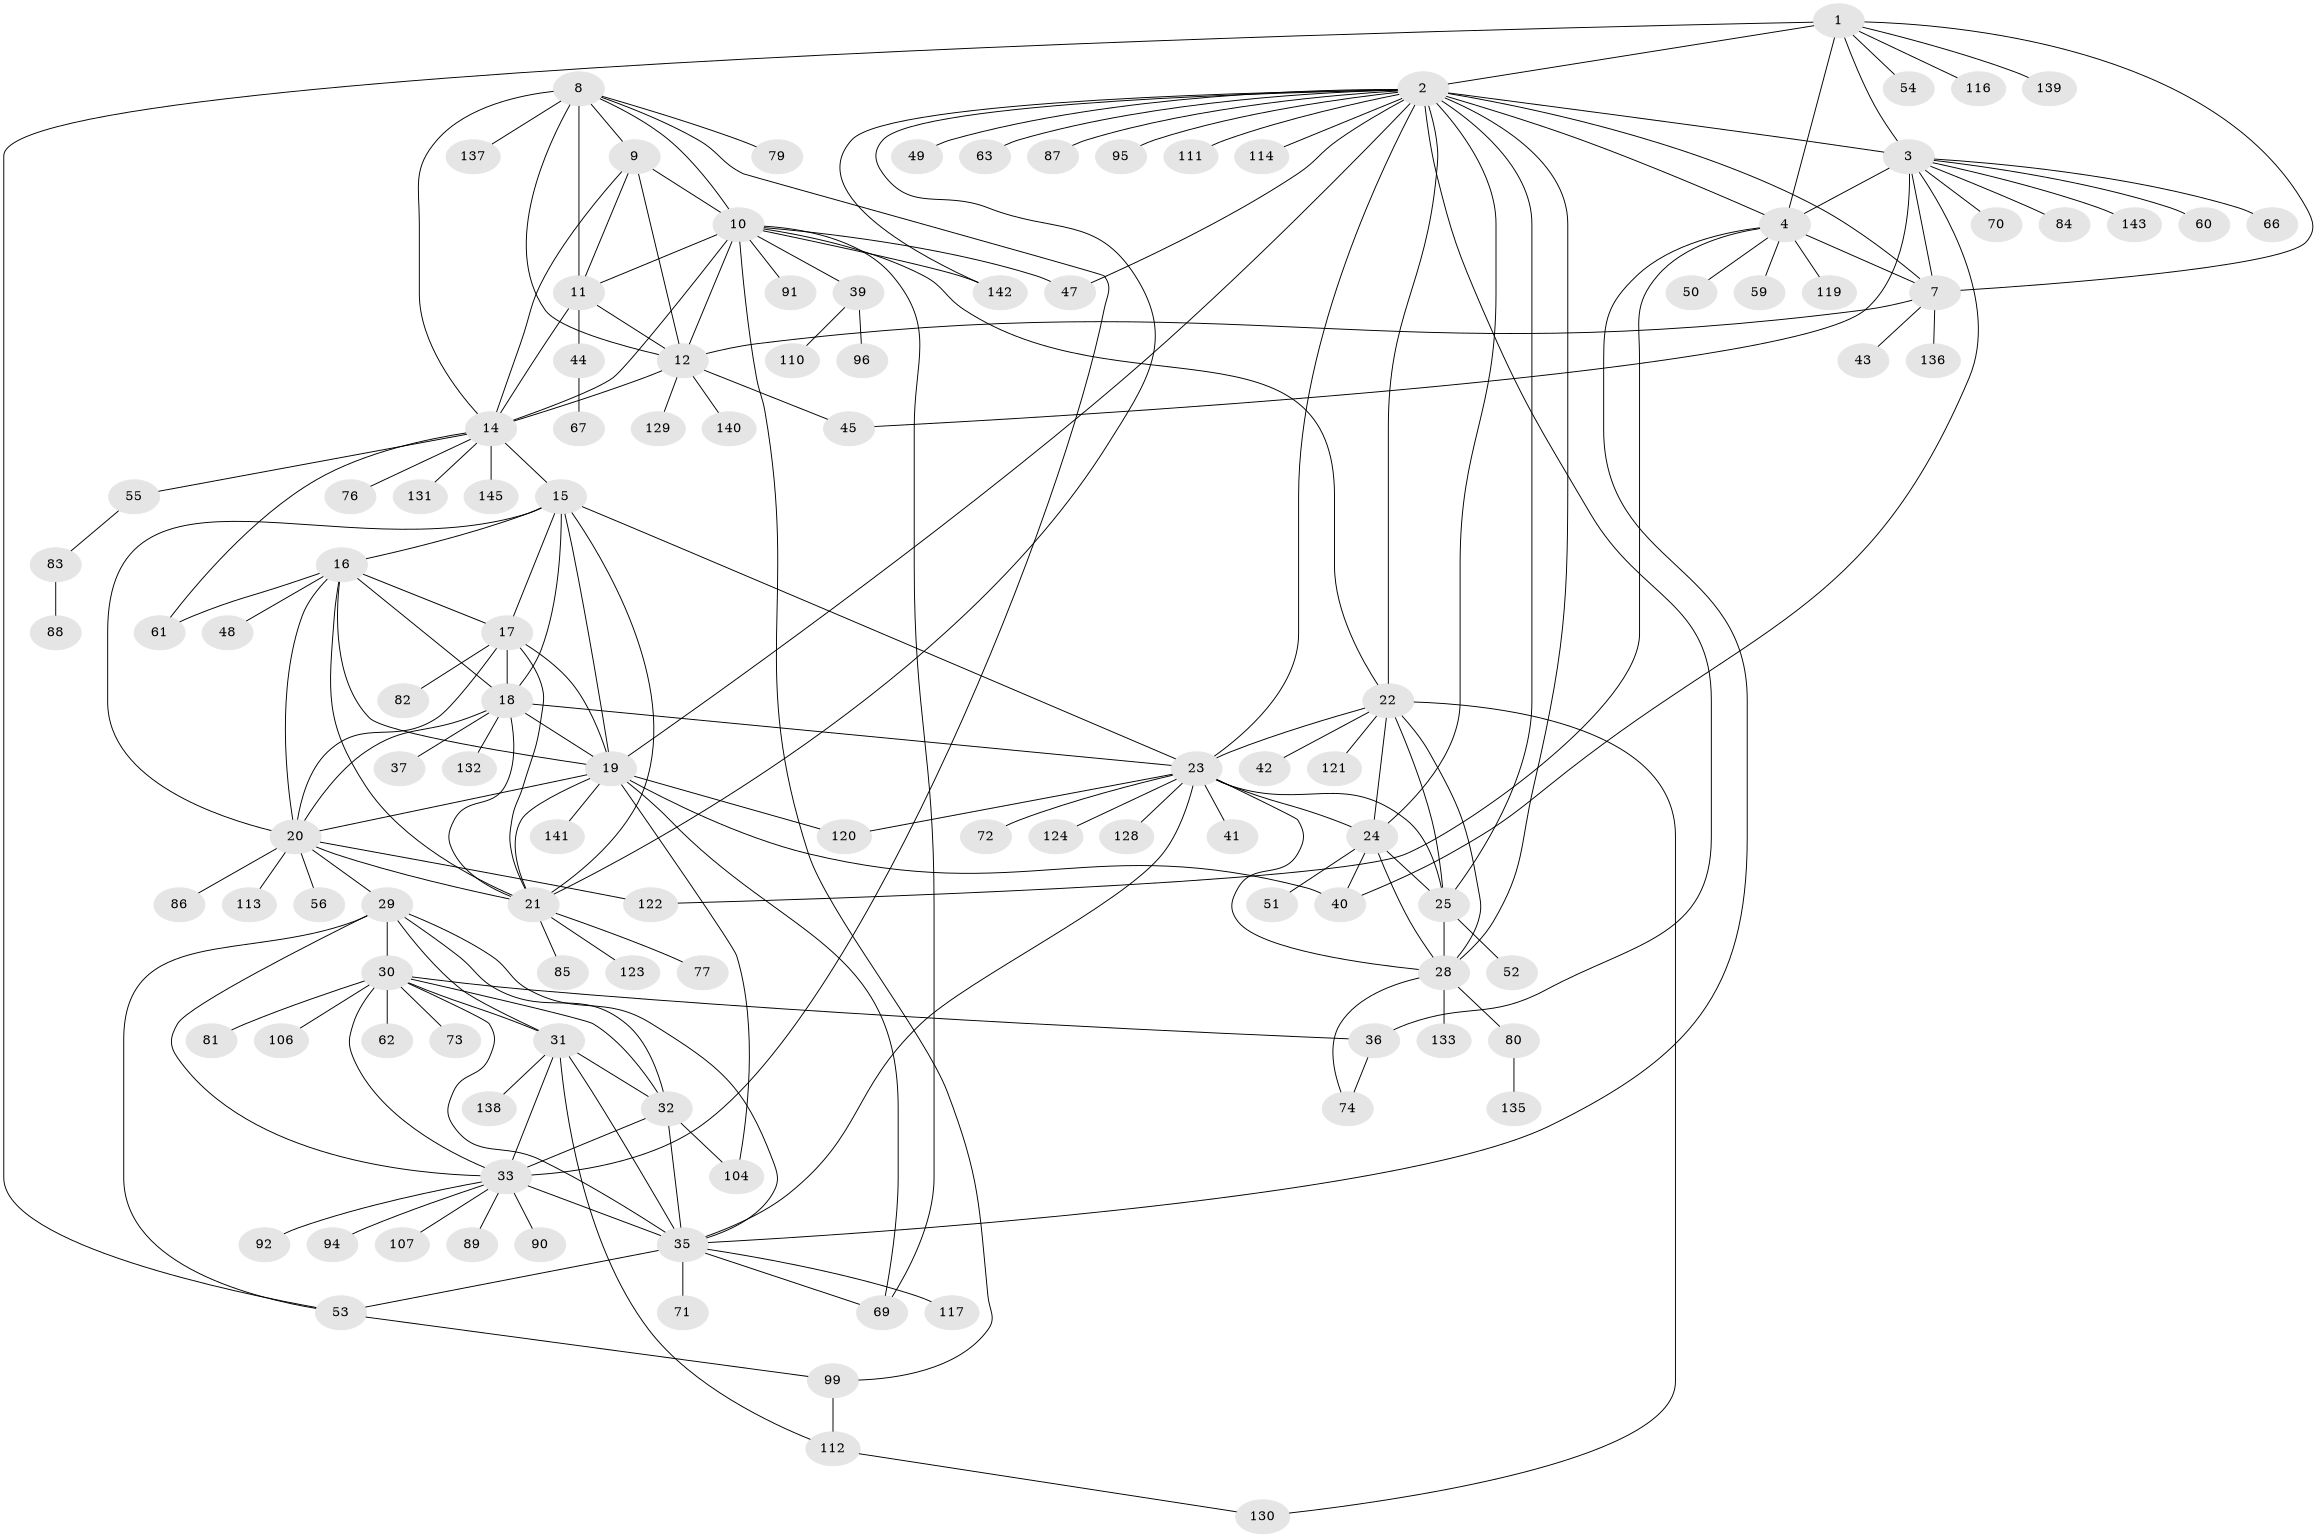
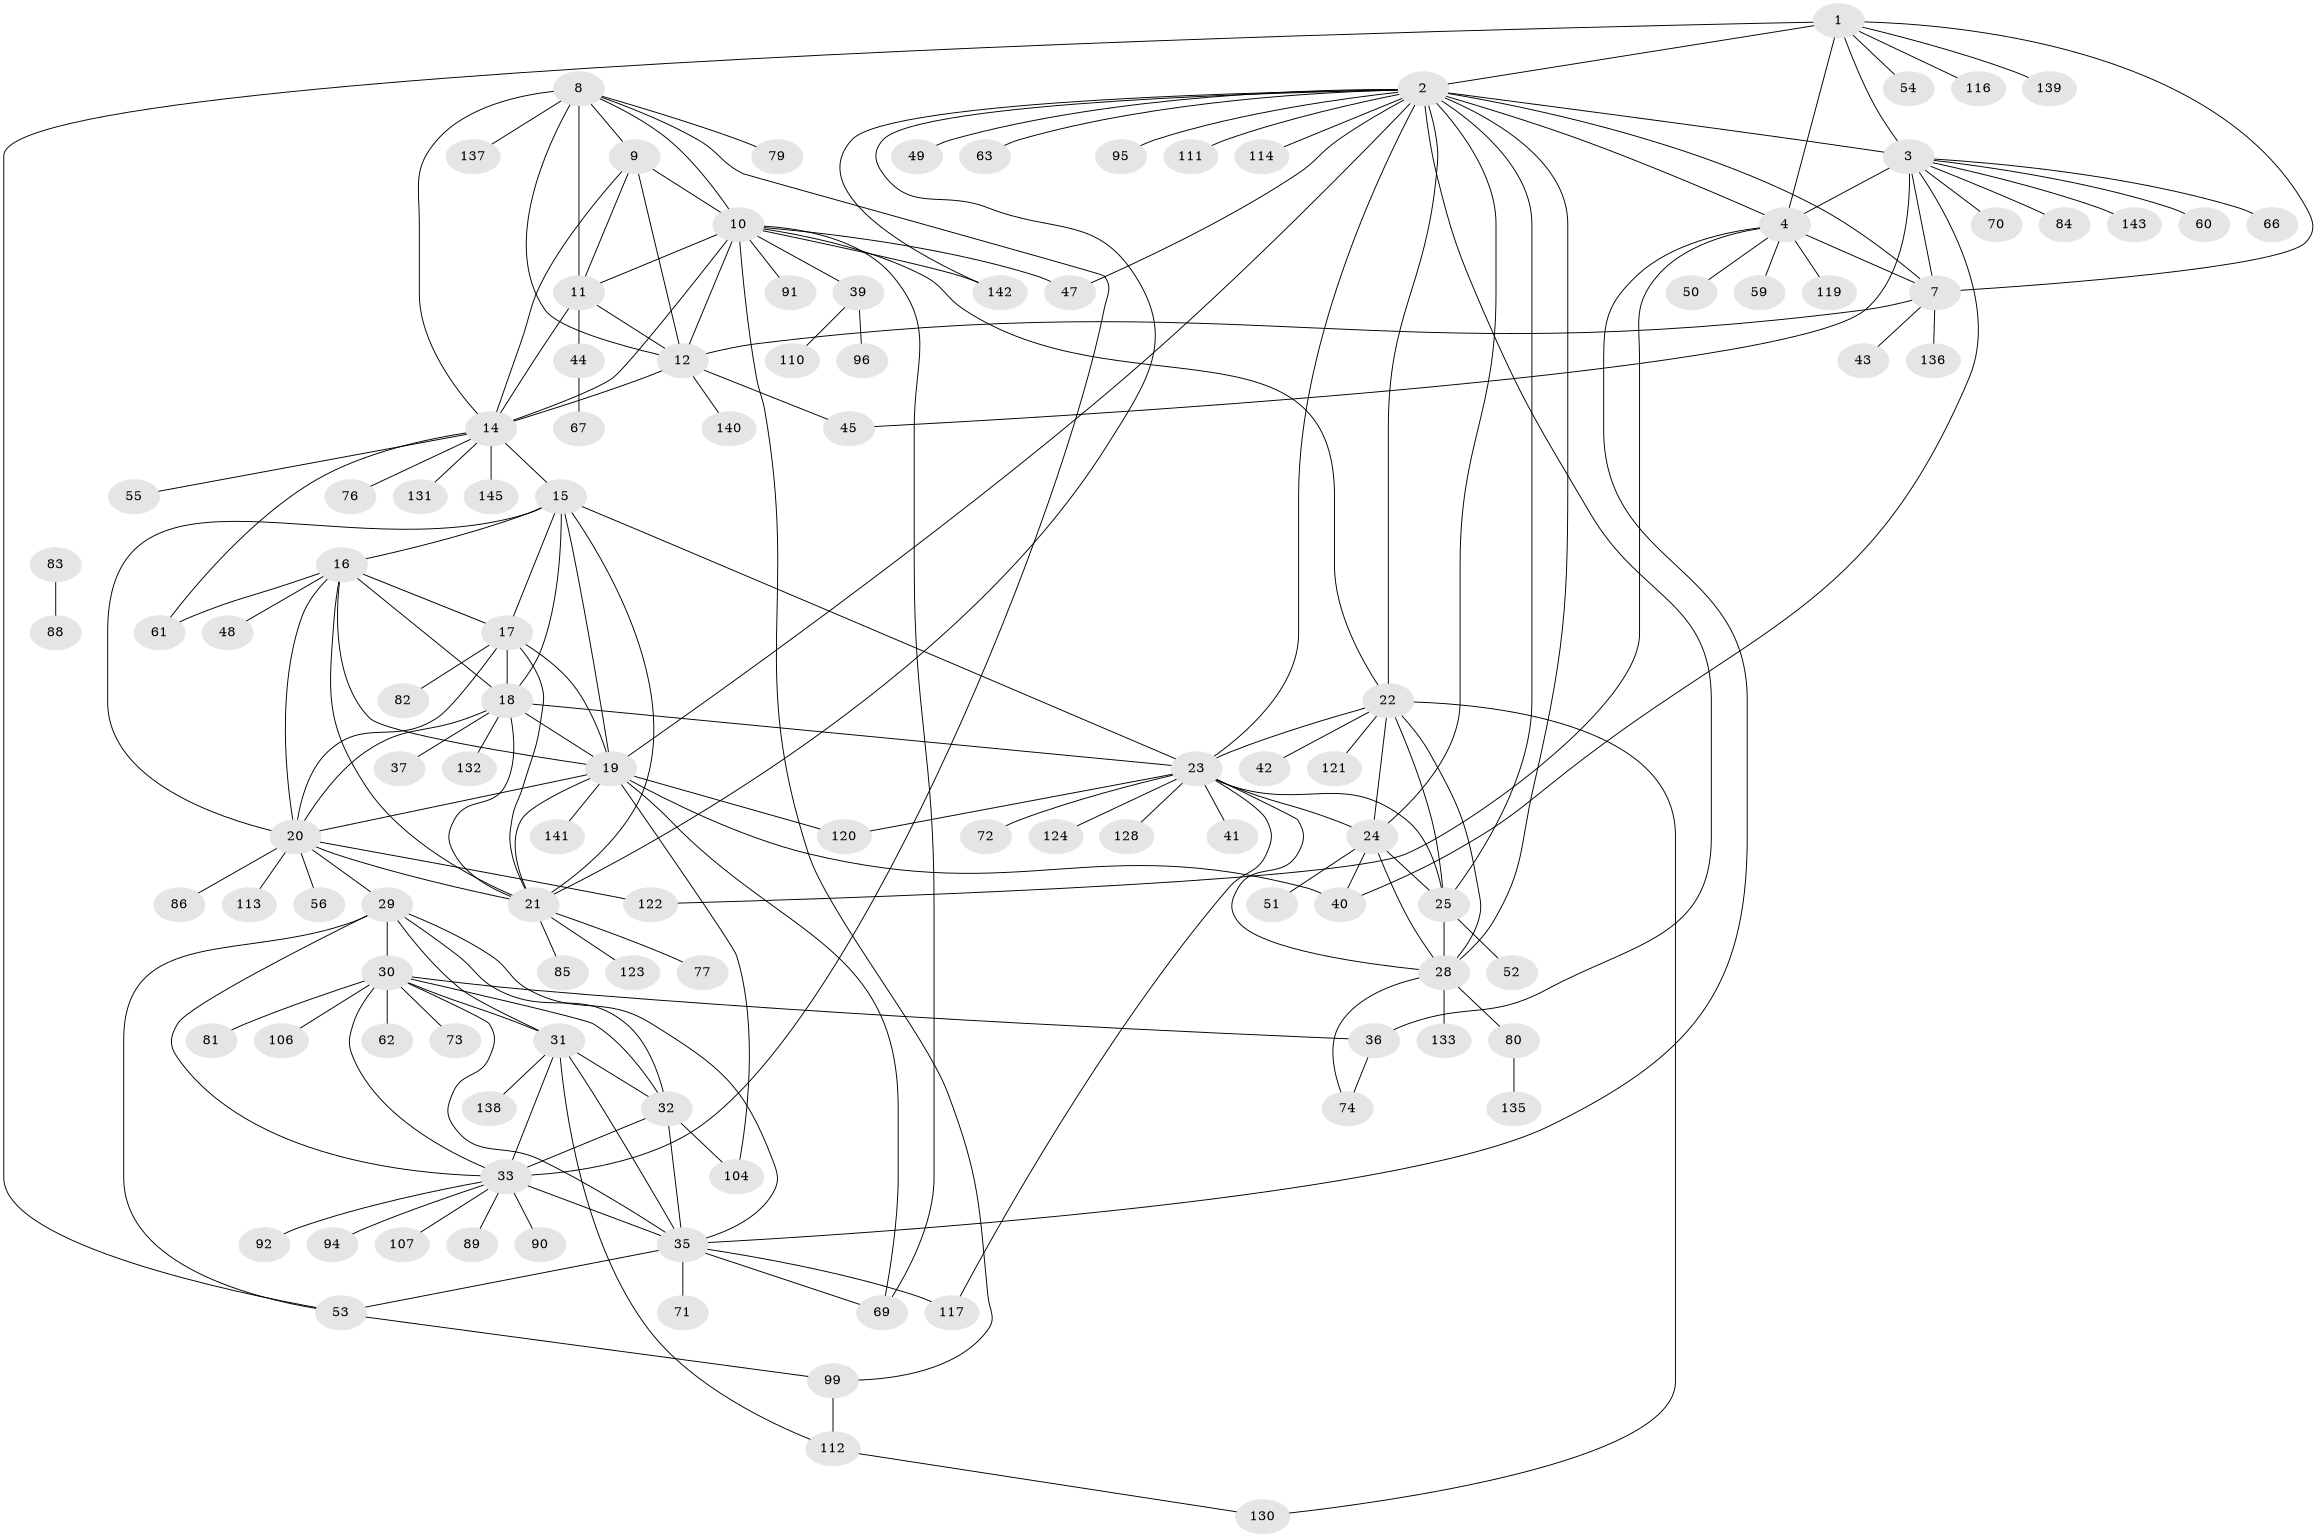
(1053, 157) -> none
(658, 429) -> none
(95, 531) -> none
(945, 1005) -> (1127, 1022)
